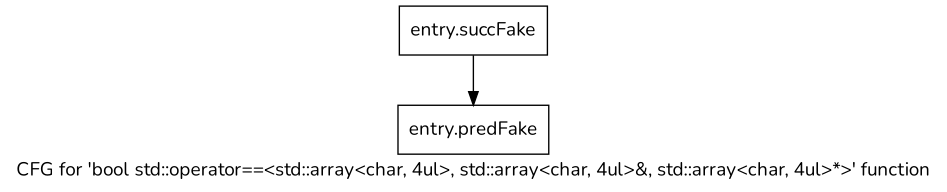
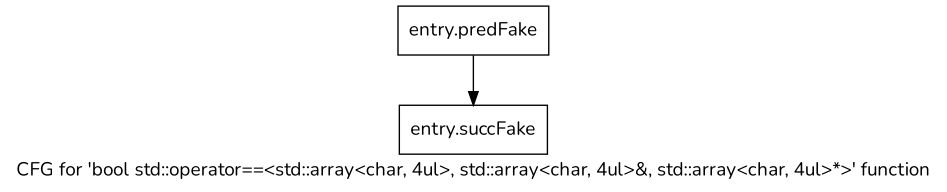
(473, 73) -> (473, 73)
